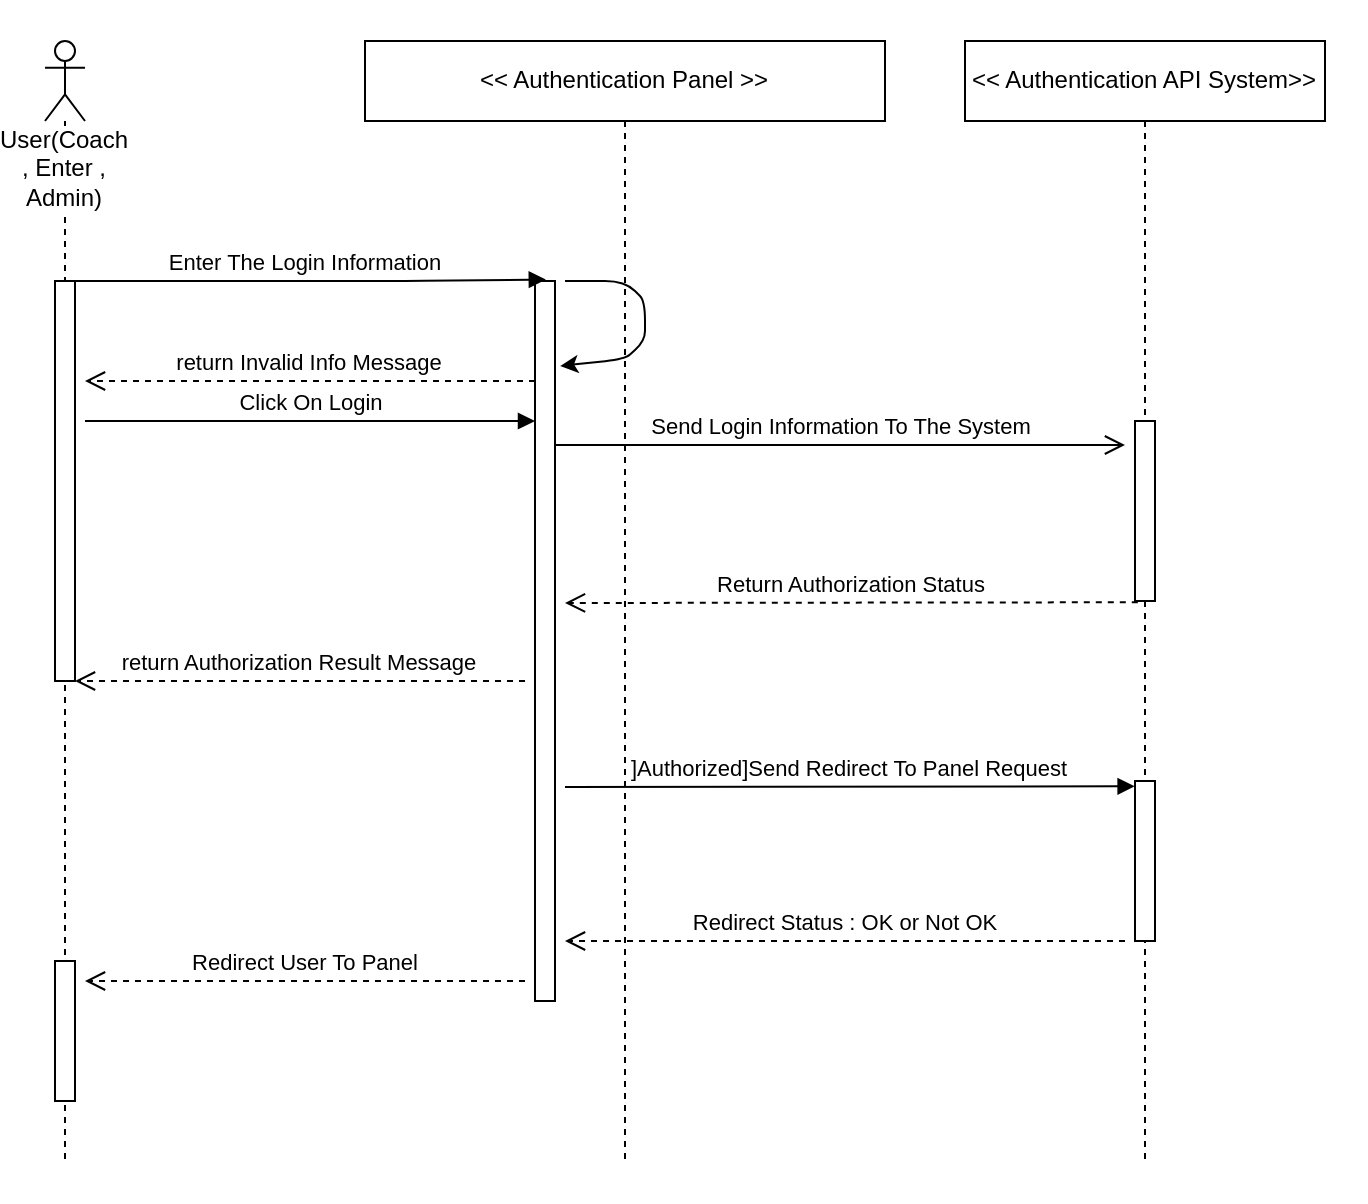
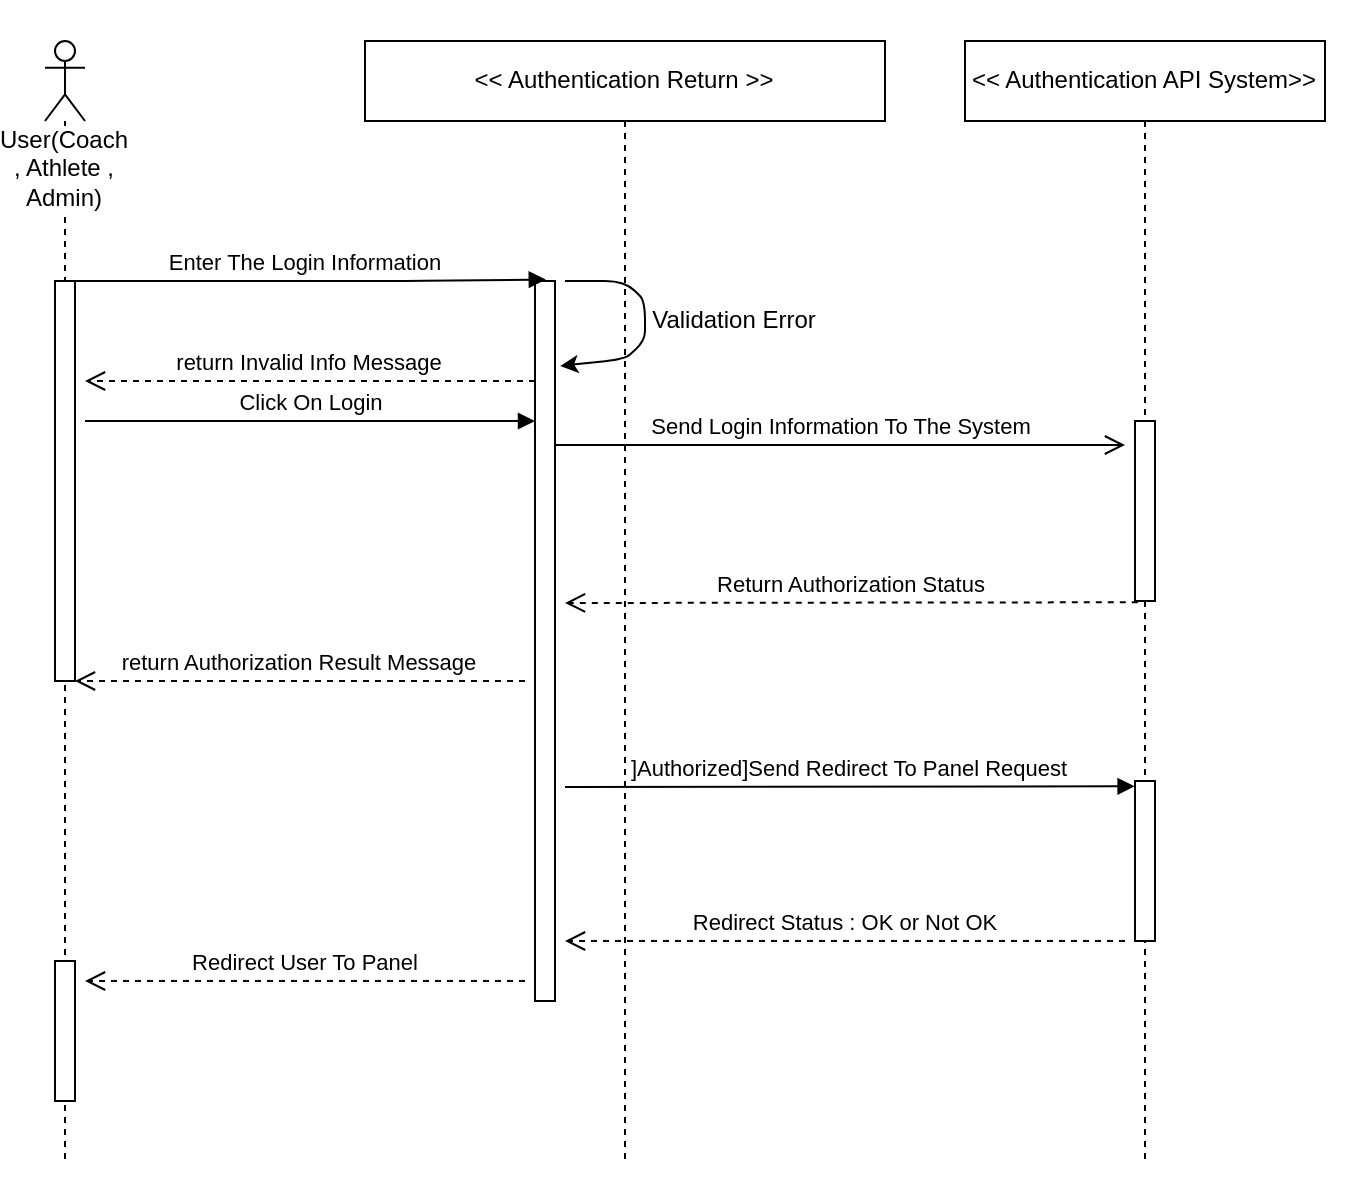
(625, 81) -> (625, 81)
(65, 257) -> (65, 271)
none -> (735, 321)
